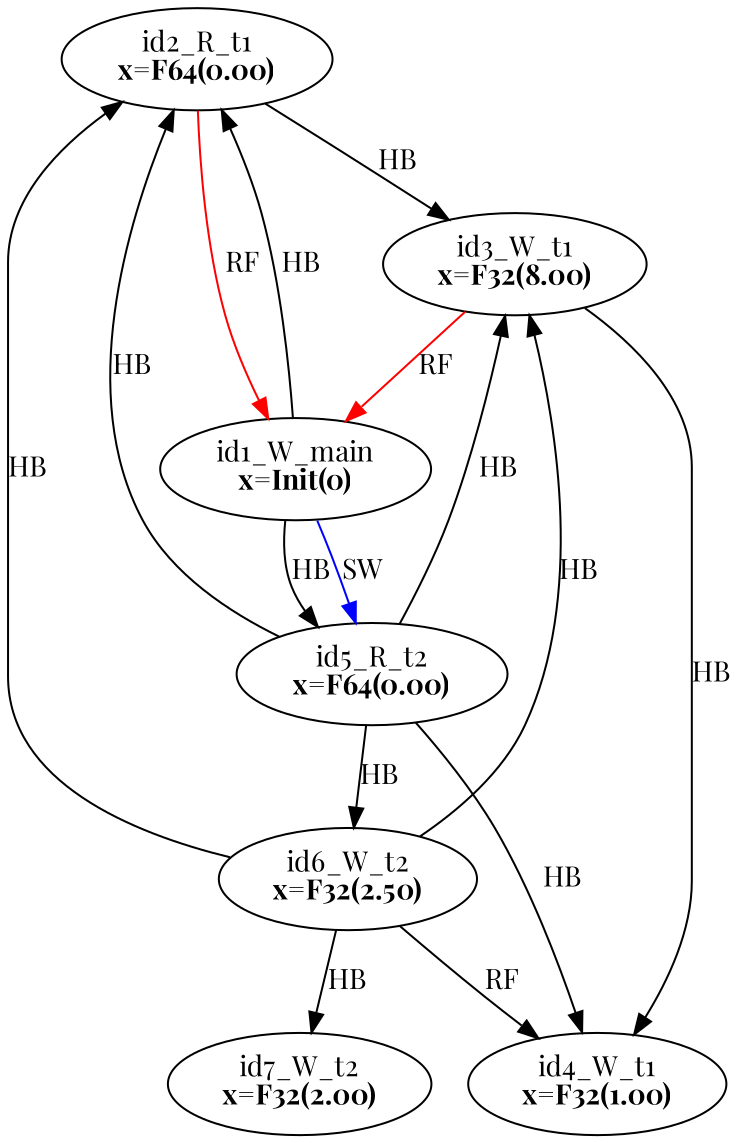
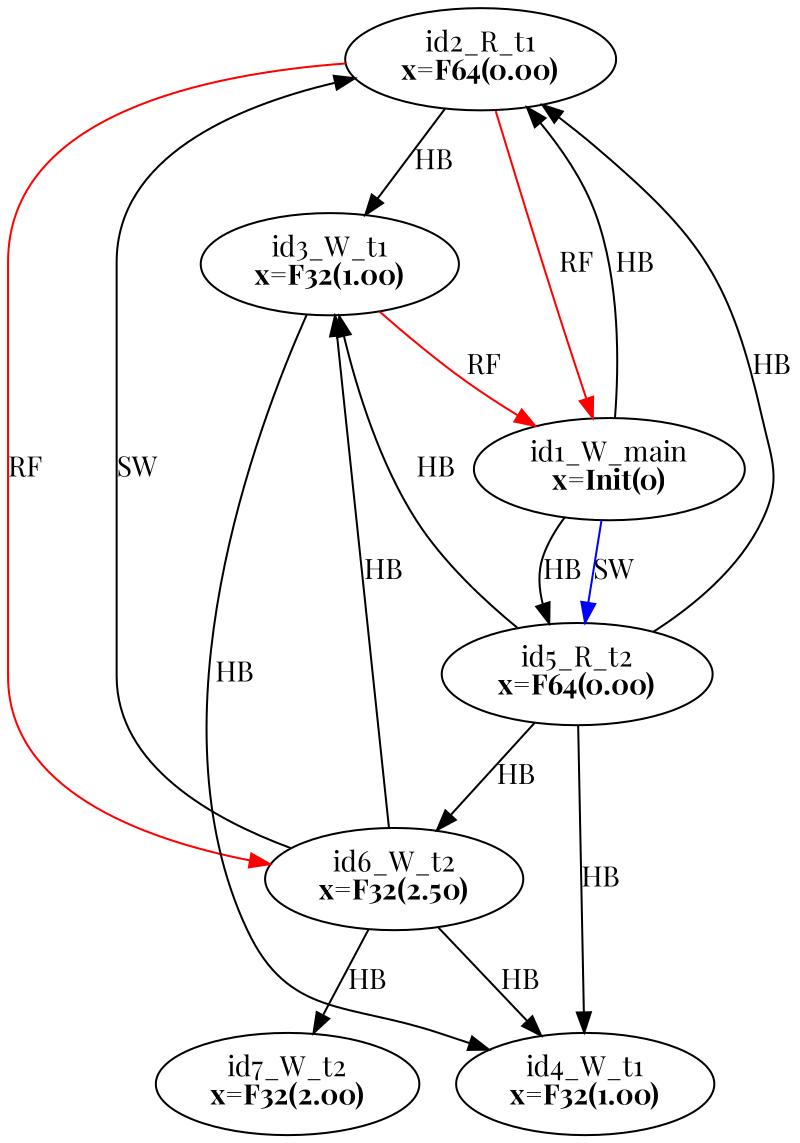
(515, 276) -> (330, 276)
none -> (8, 419)
(28, 469) -> (138, 469)
(503, 982) -> (521, 982)
